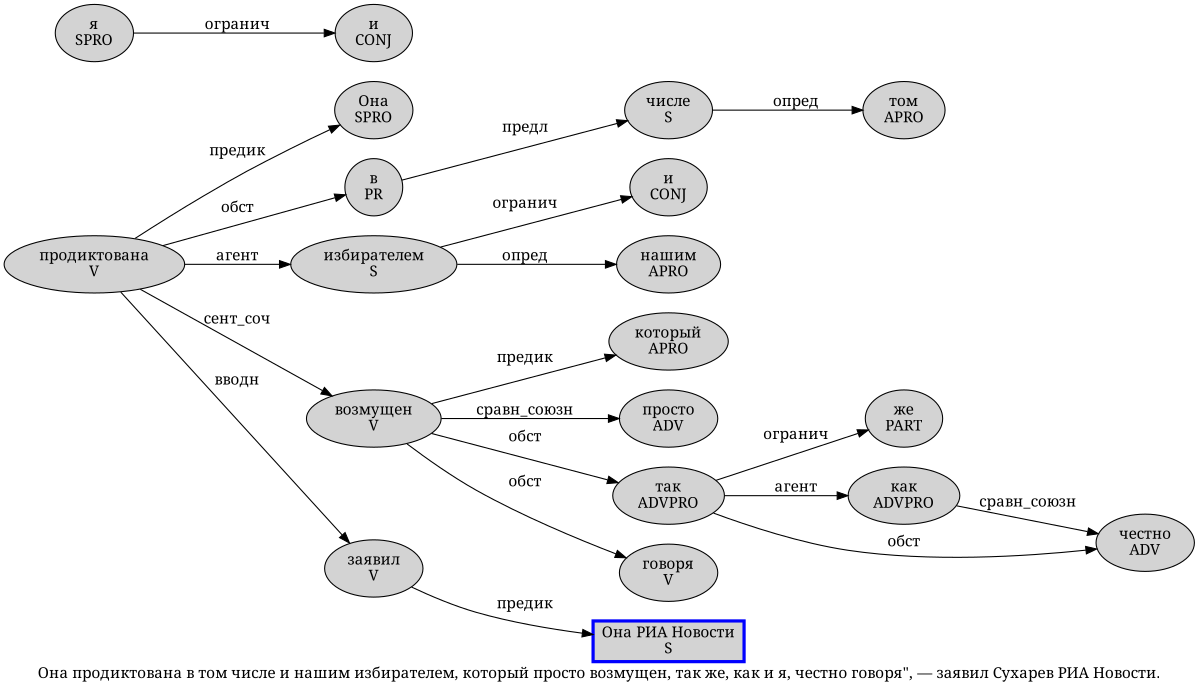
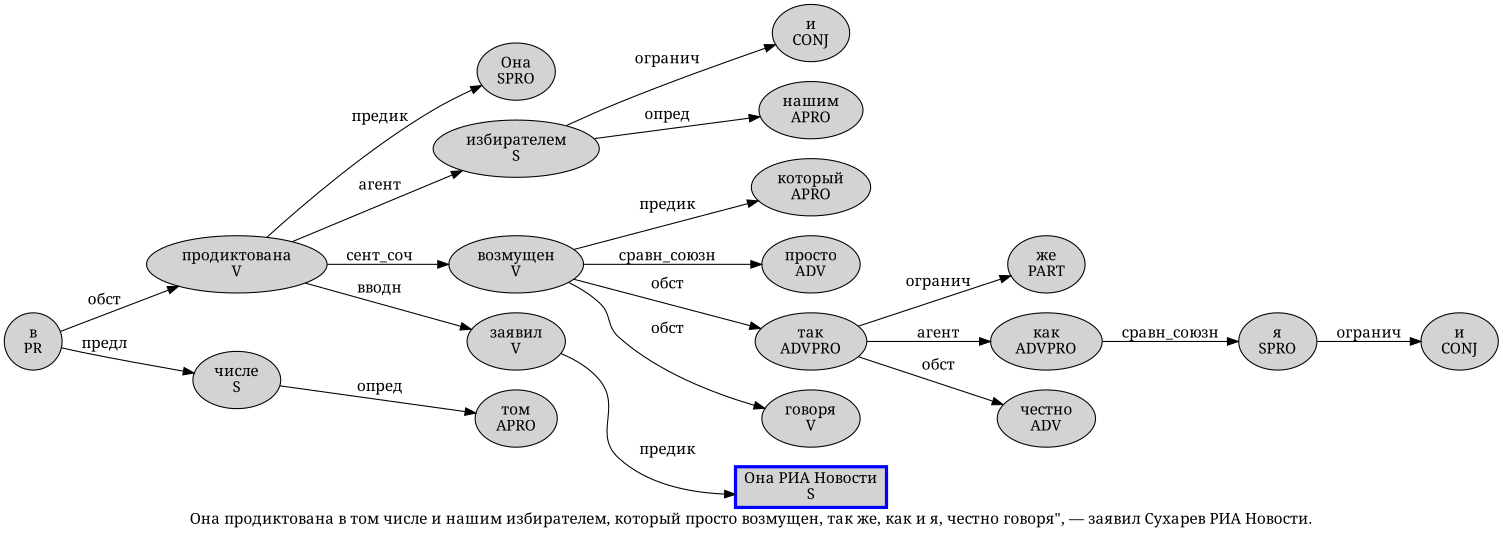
(249, 222) -> (114, 311)
(1022, 519) -> (1165, 341)
